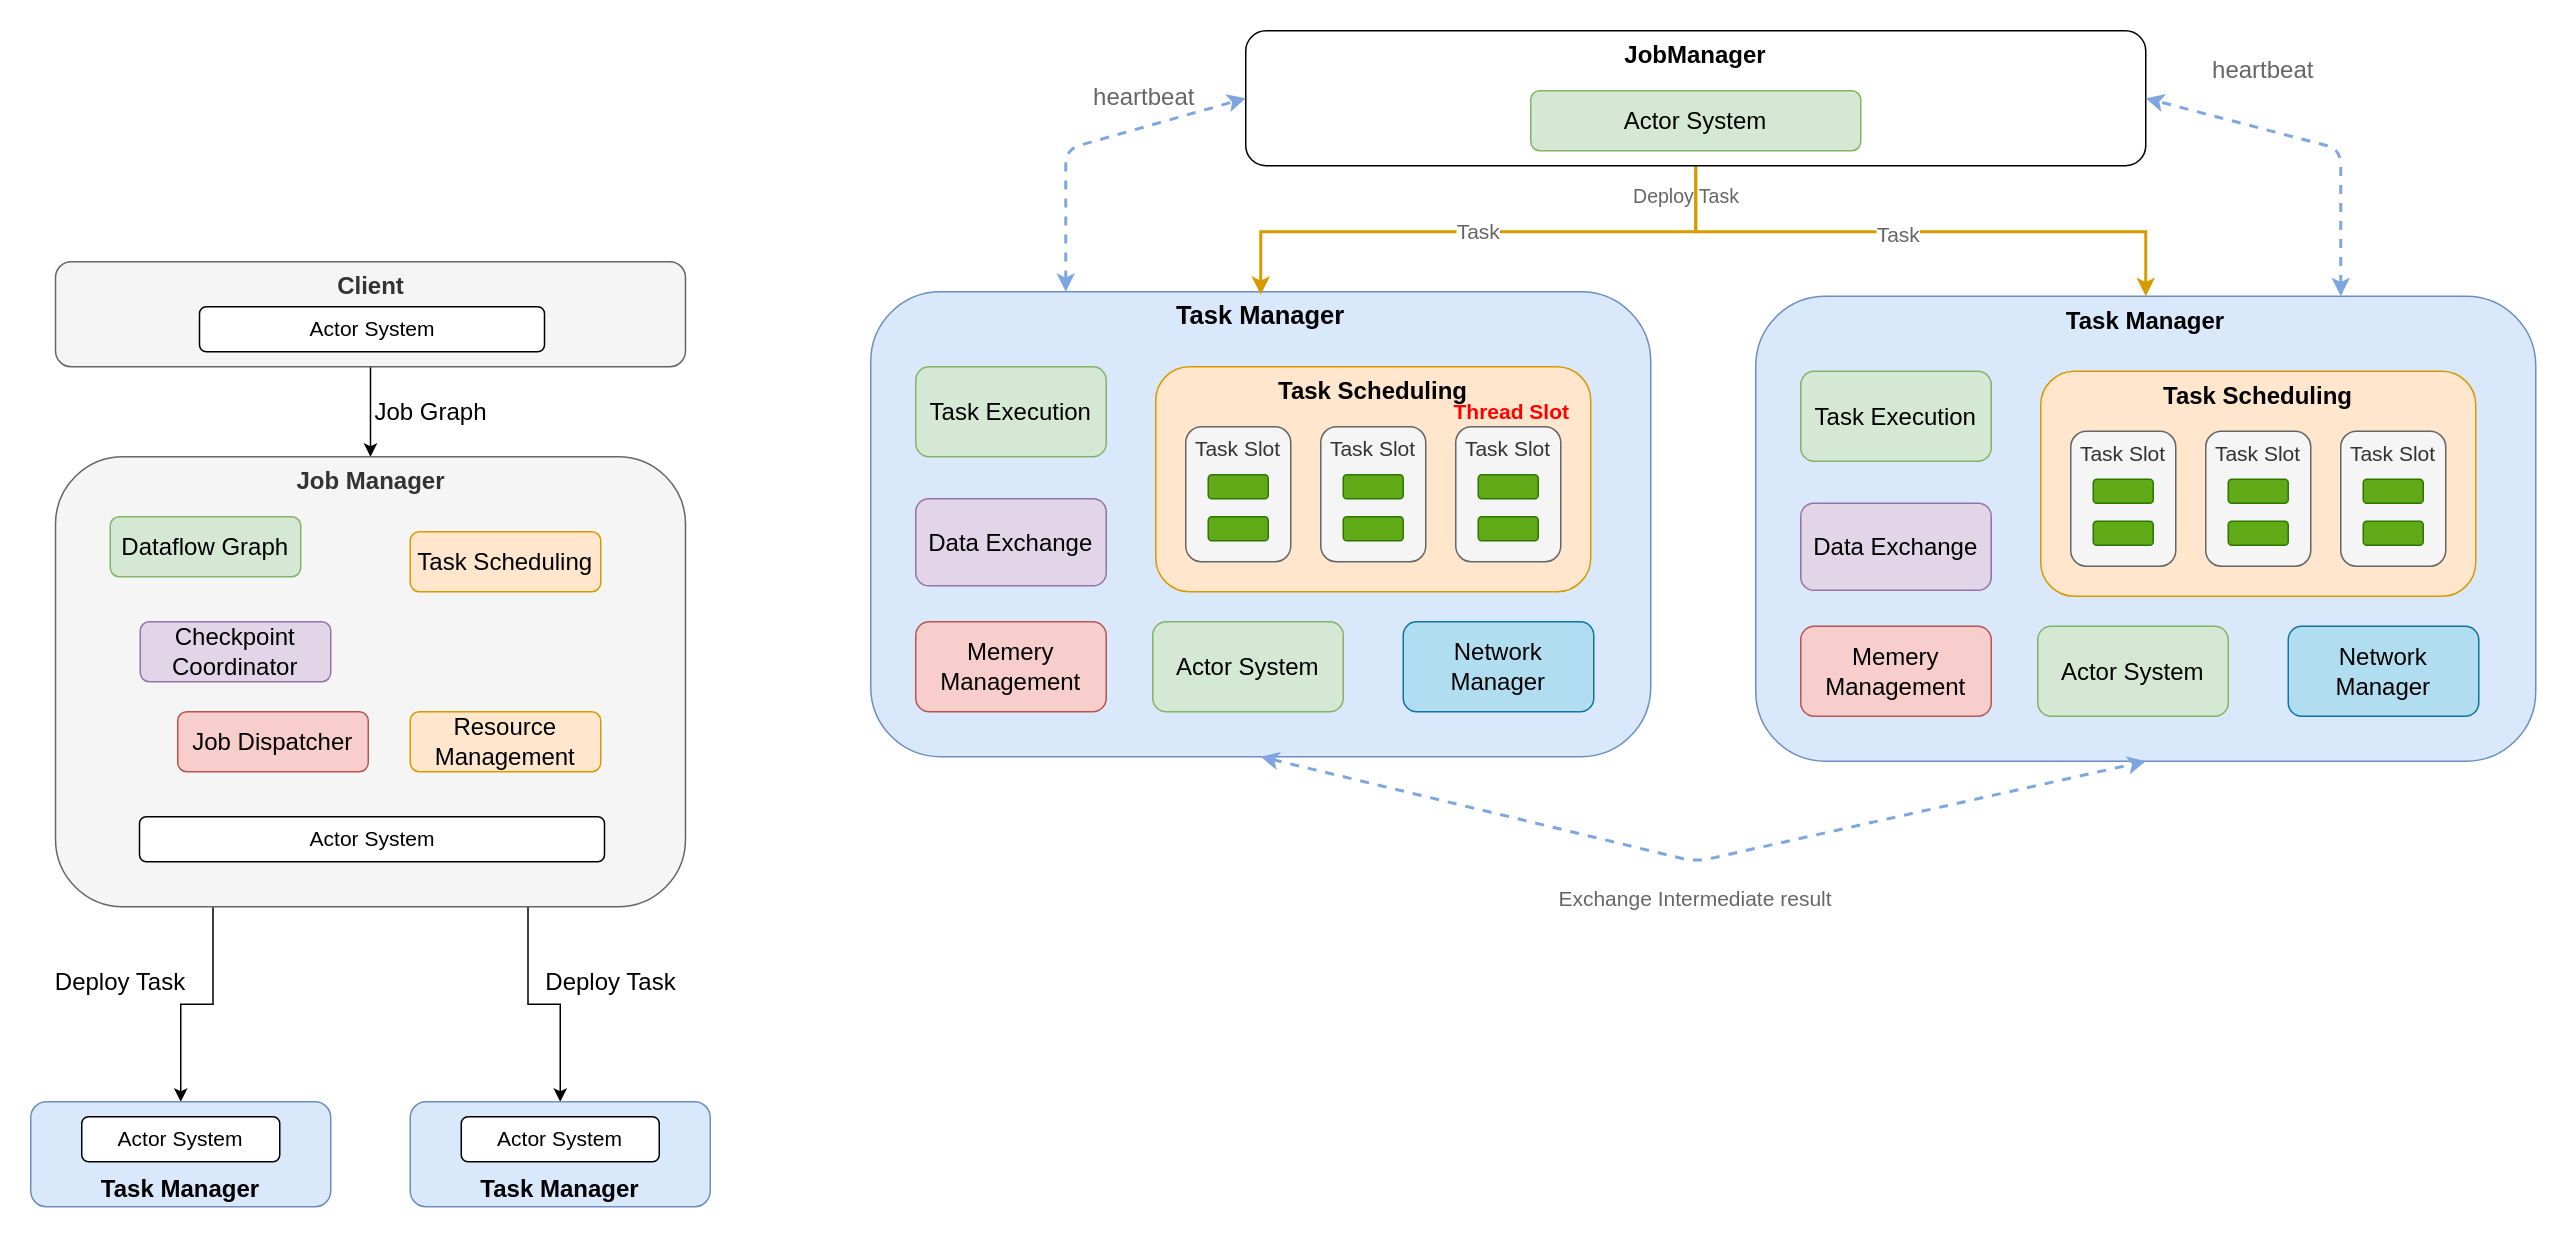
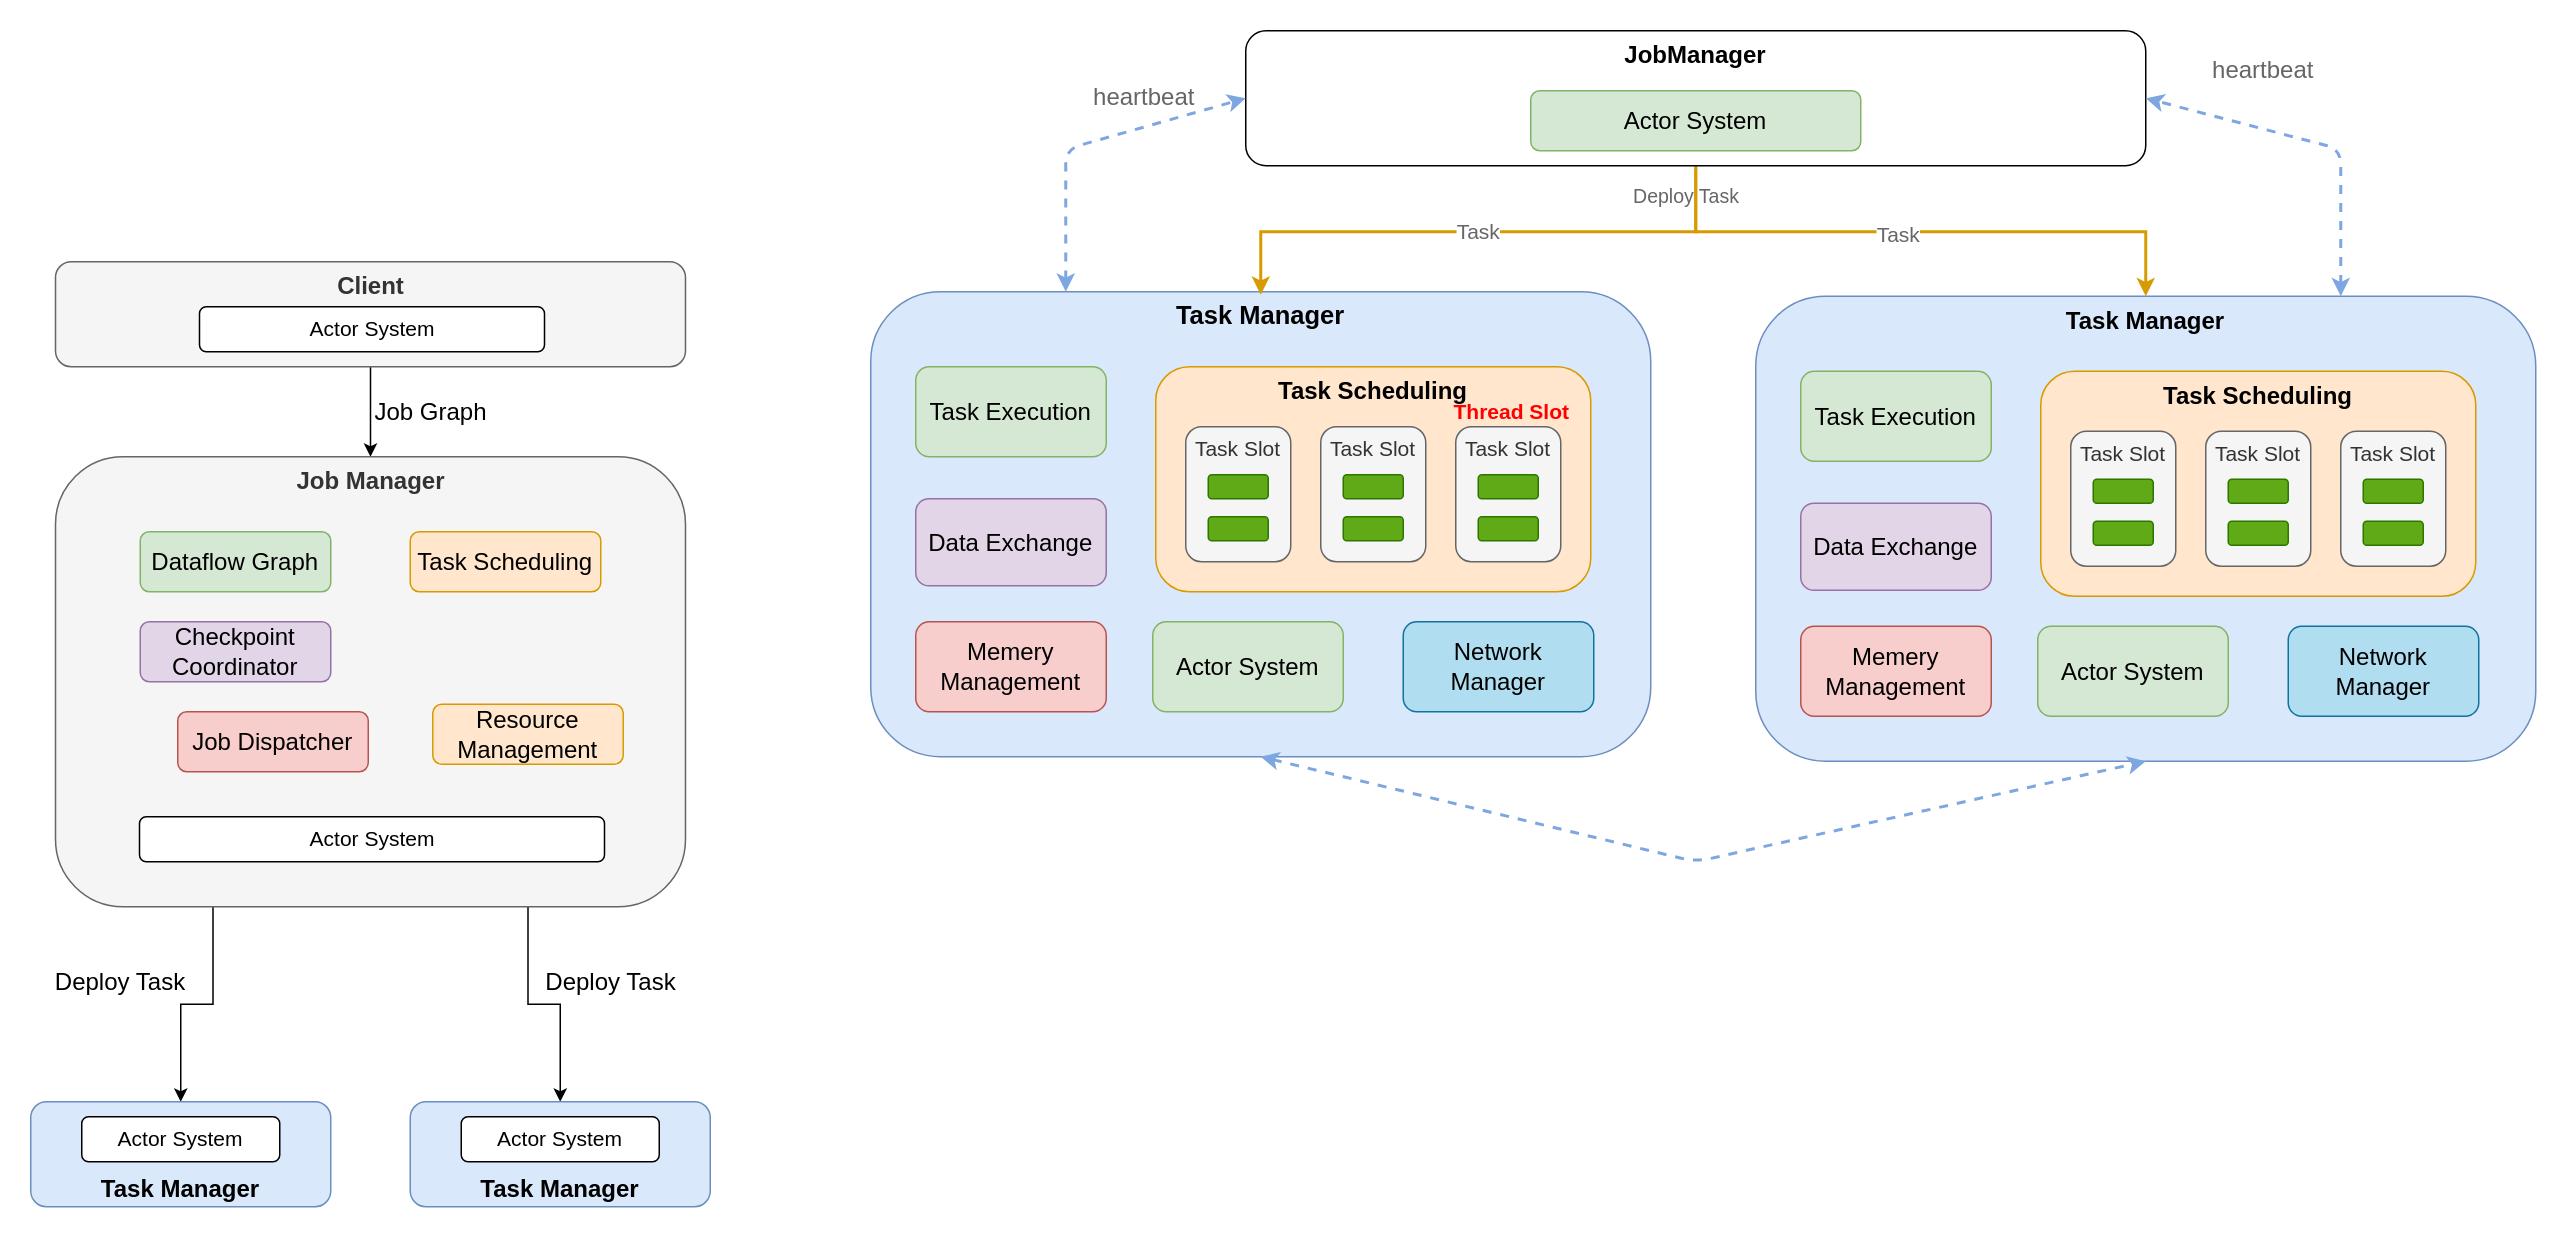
(206, 547) -> (236, 562)
(506, 742) -> (528, 734)
(1696, 899) -> none
